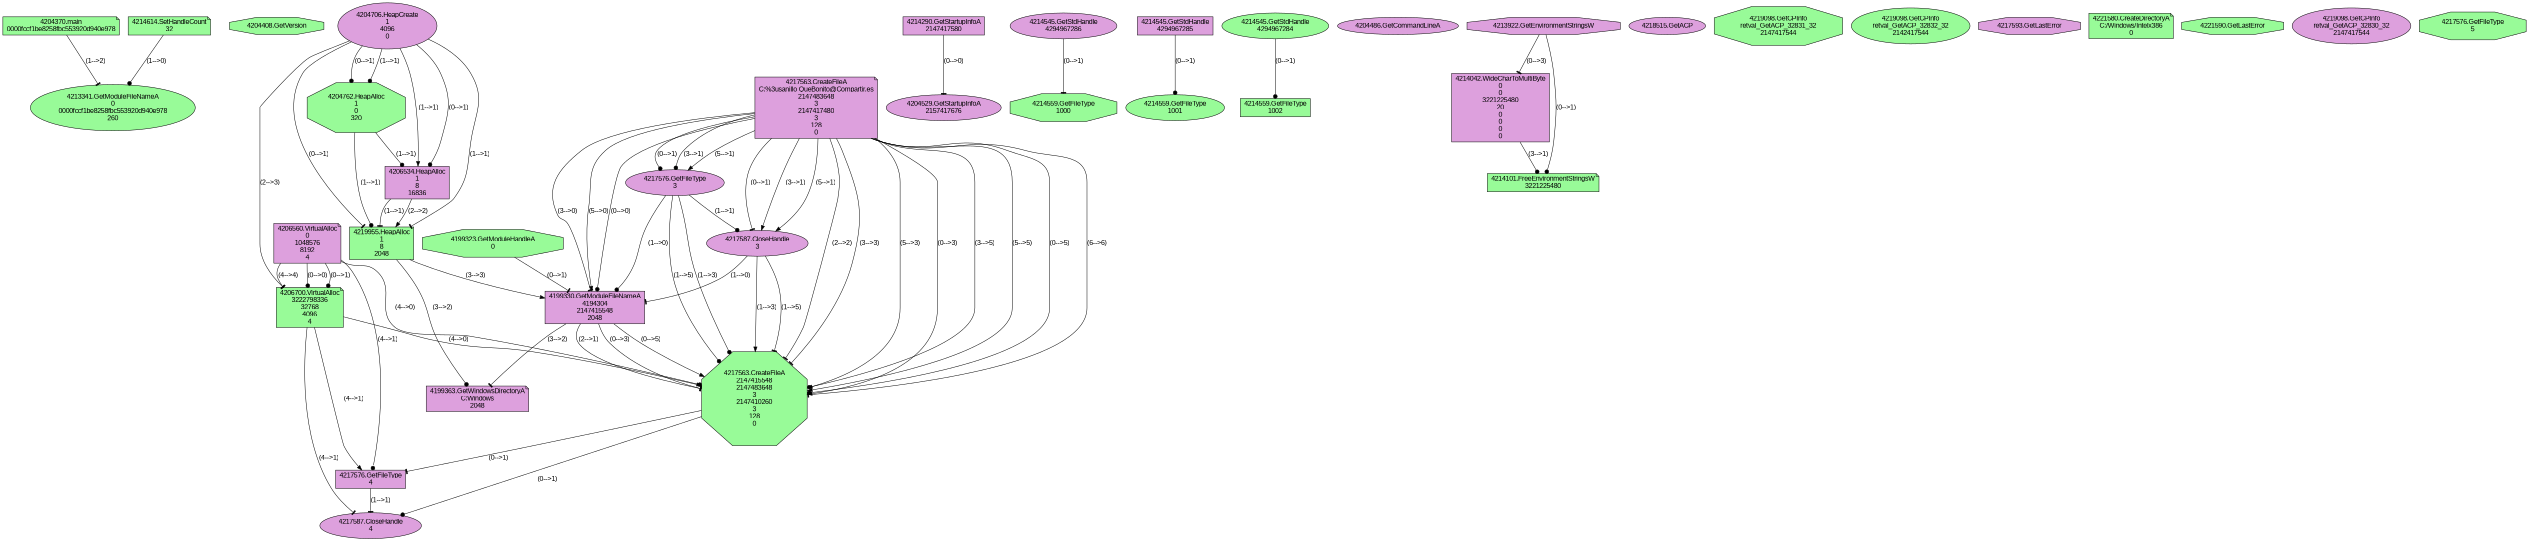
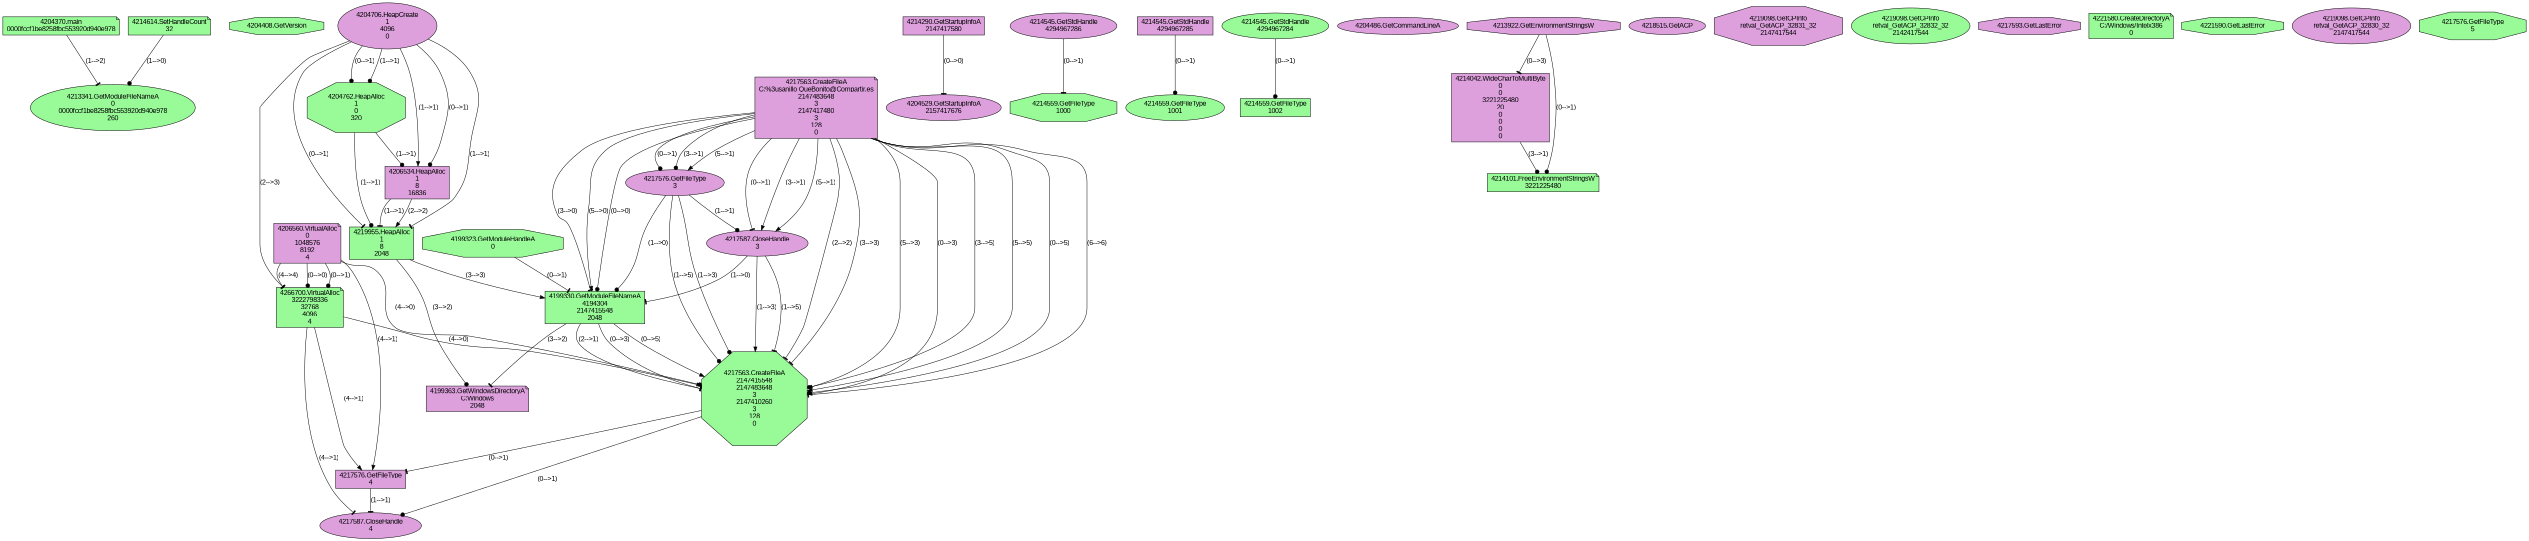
(1778, 26) -> (1778, 26)
(310, 307) -> (310, 307)
(595, 307) -> (595, 307)
(379, 358) -> (379, 358)
